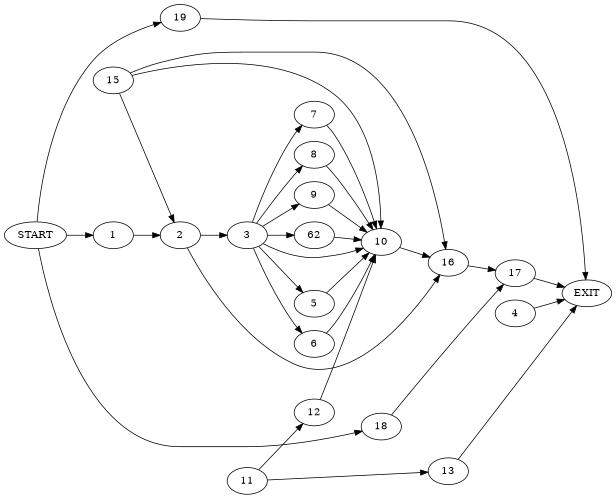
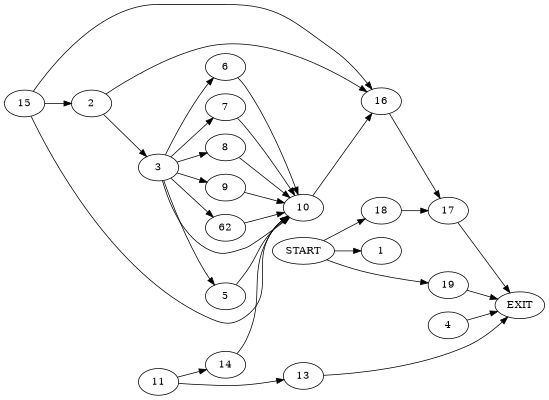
(143, 235) -> none
(314, 412) -> (226, 365)
